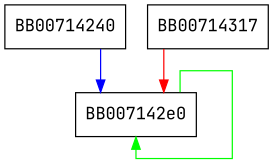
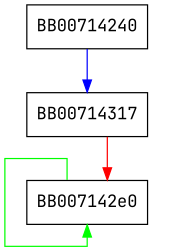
(101, 64) -> (87, 64)
